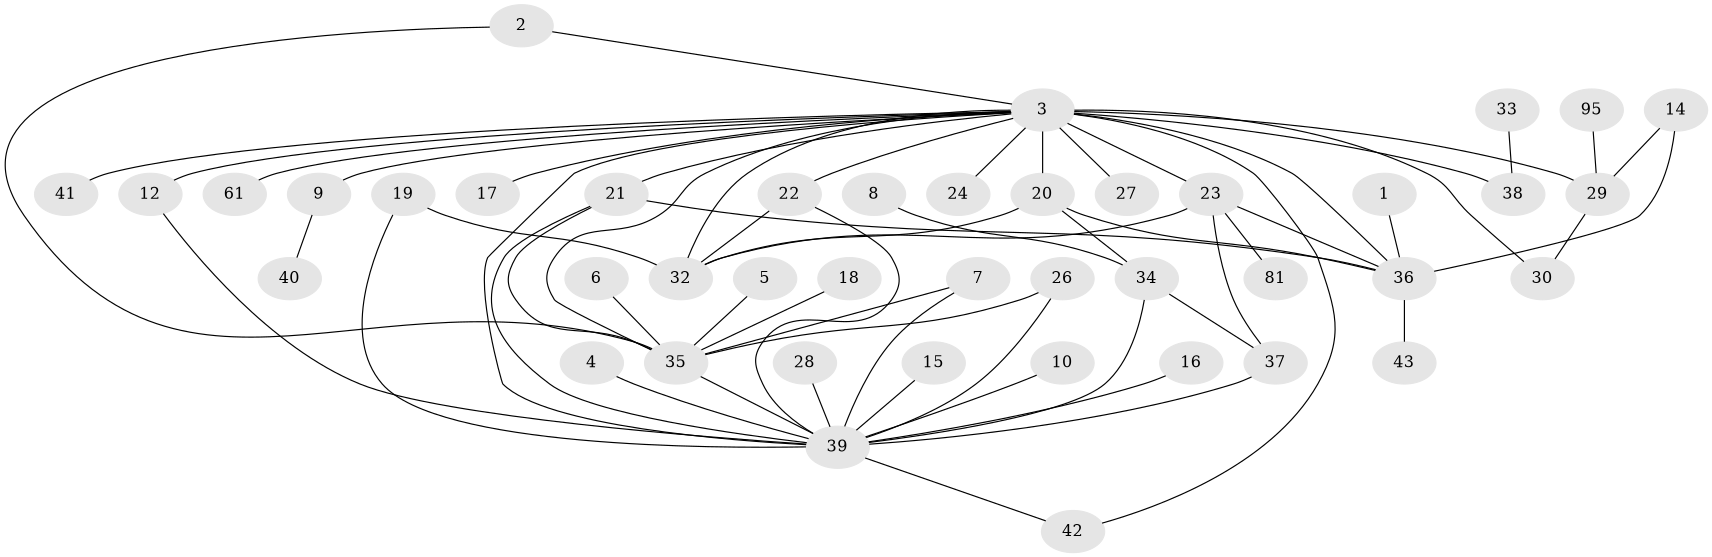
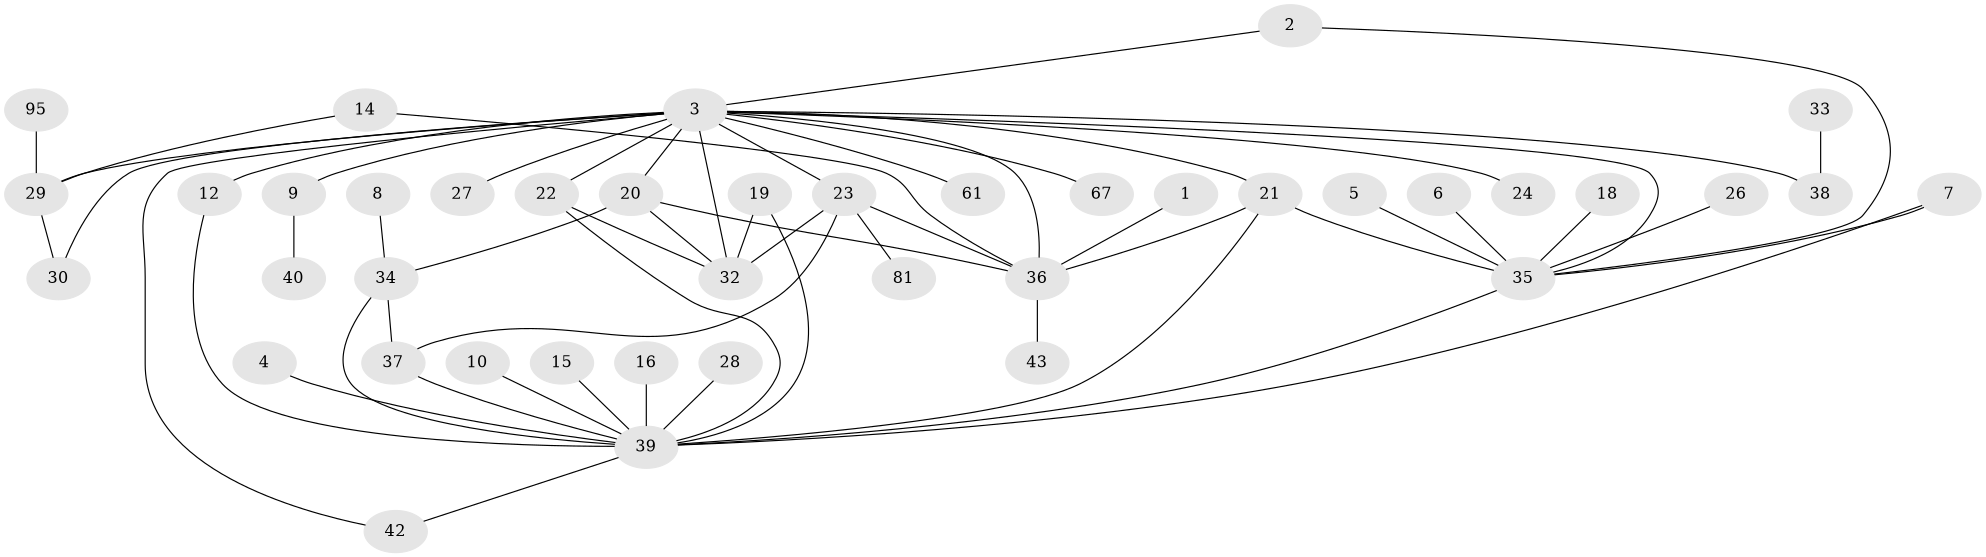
(66, 194) -> none
(488, 194) -> (1102, 194)
(531, 215) -> none
(972, 386) -> none
